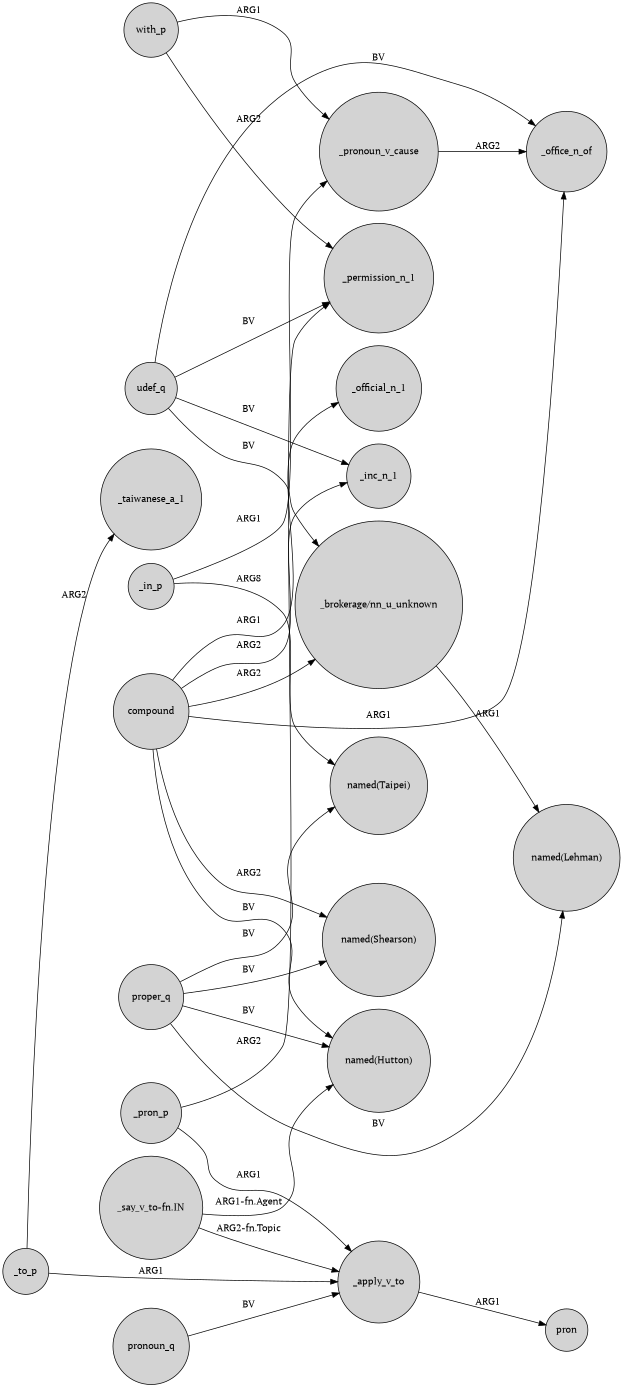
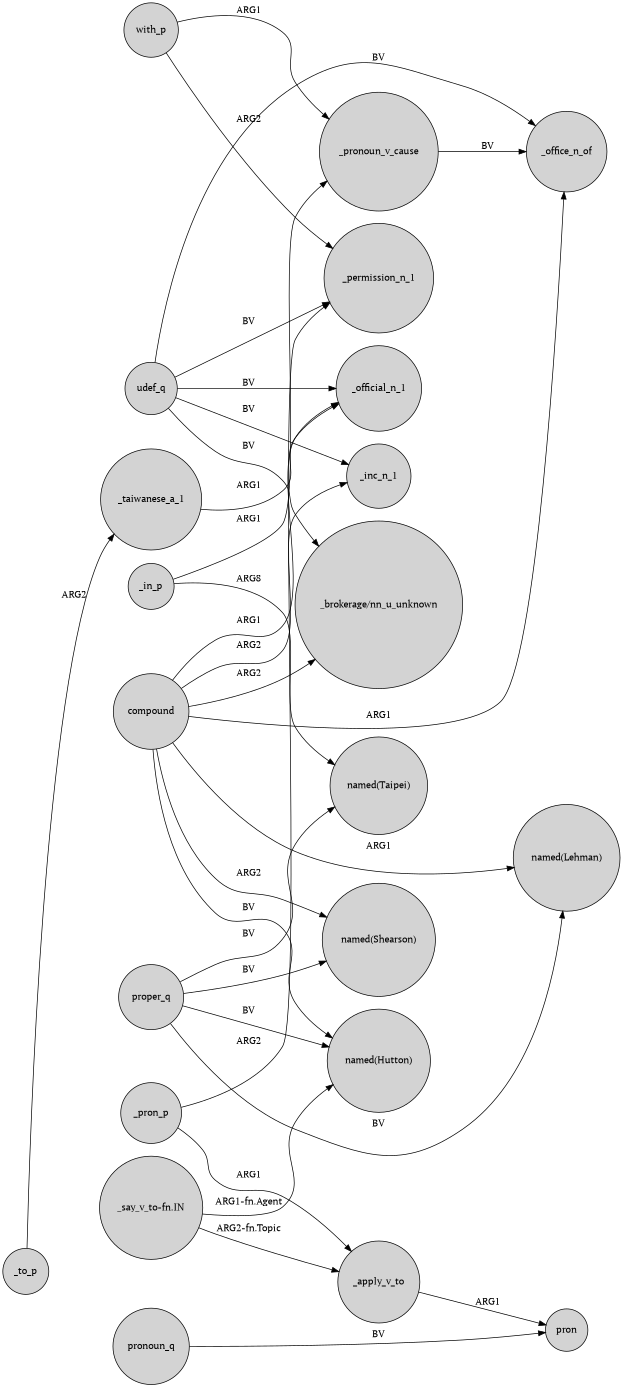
(488, 146) -> (488, 146)
none -> (253, 388)
none -> (283, 491)
(488, 734) -> (318, 860)
(190, 1279) -> none
(260, 1316) -> (364, 1344)
